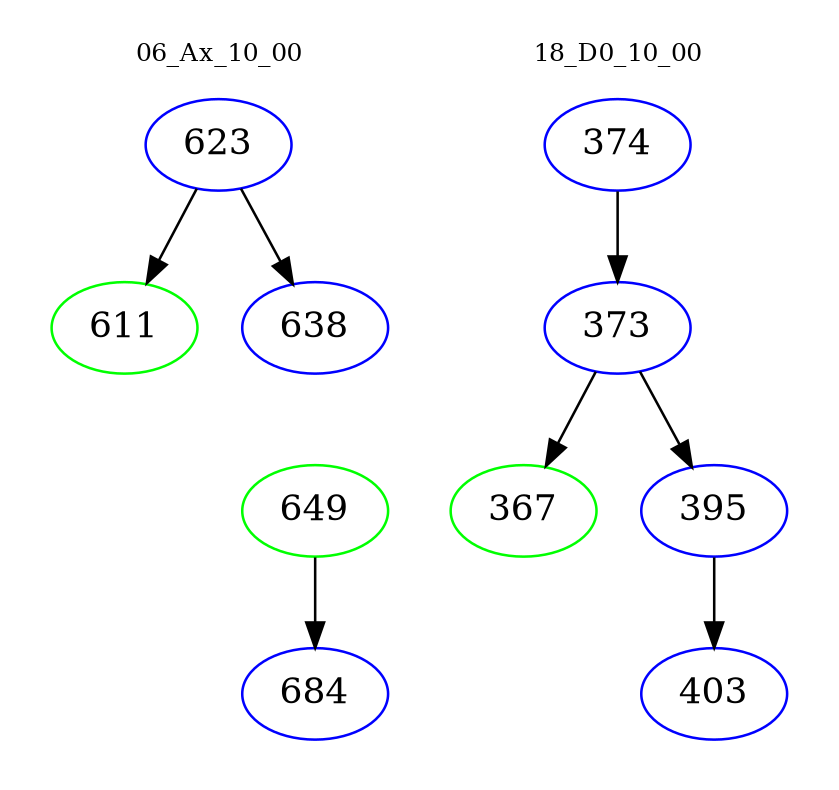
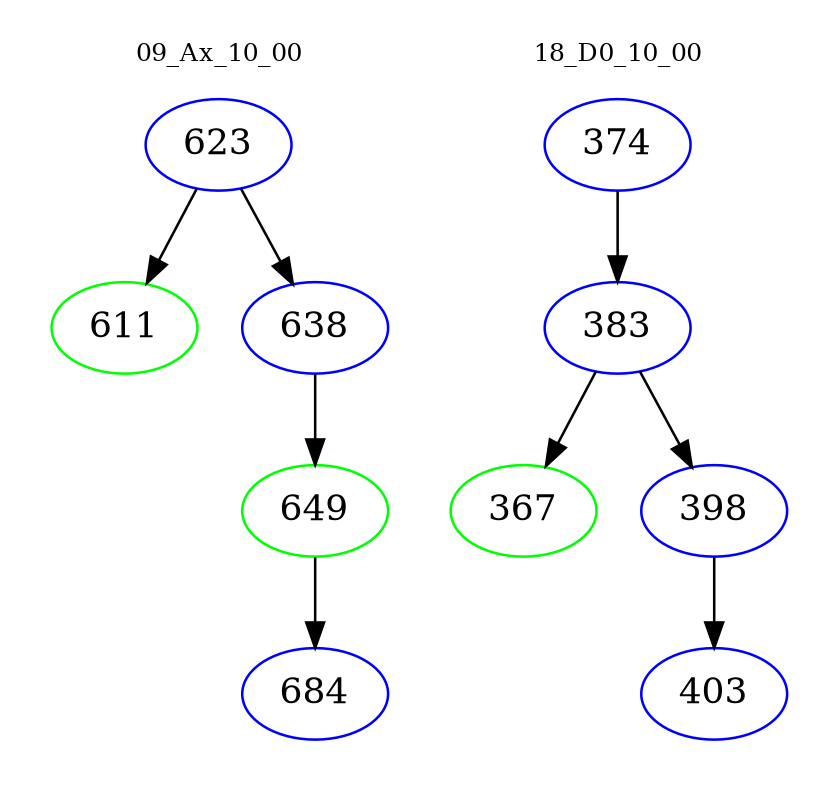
(220, 55) -> (220, 55)
(618, 328) -> (618, 328)
none -> (315, 407)
(714, 511) -> (714, 511)
